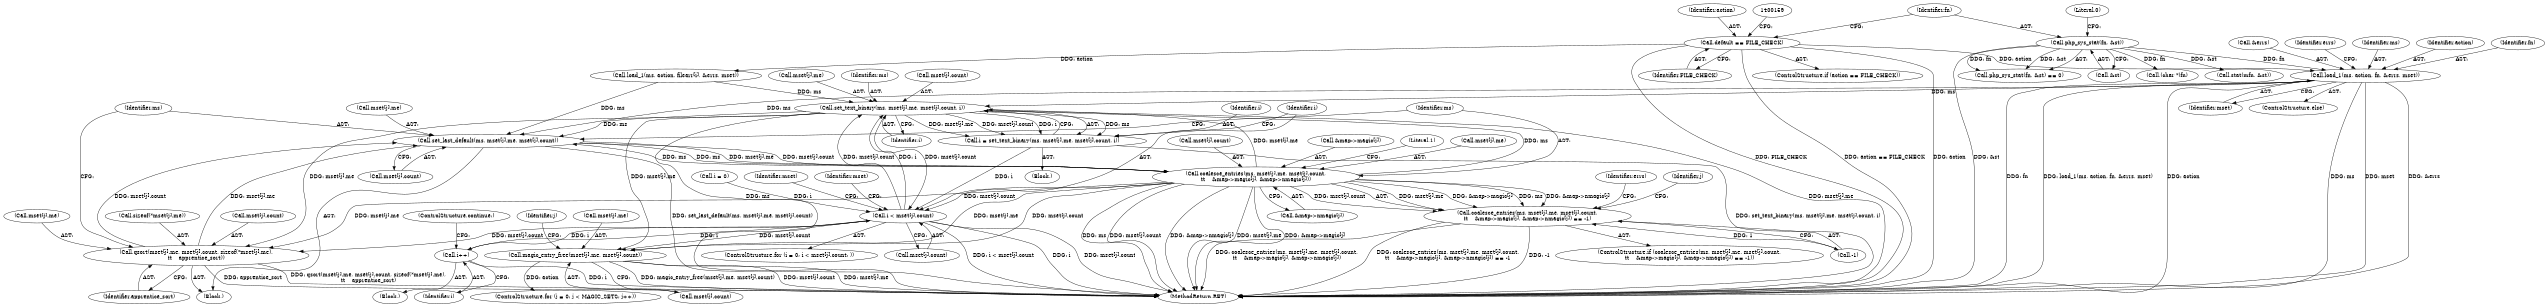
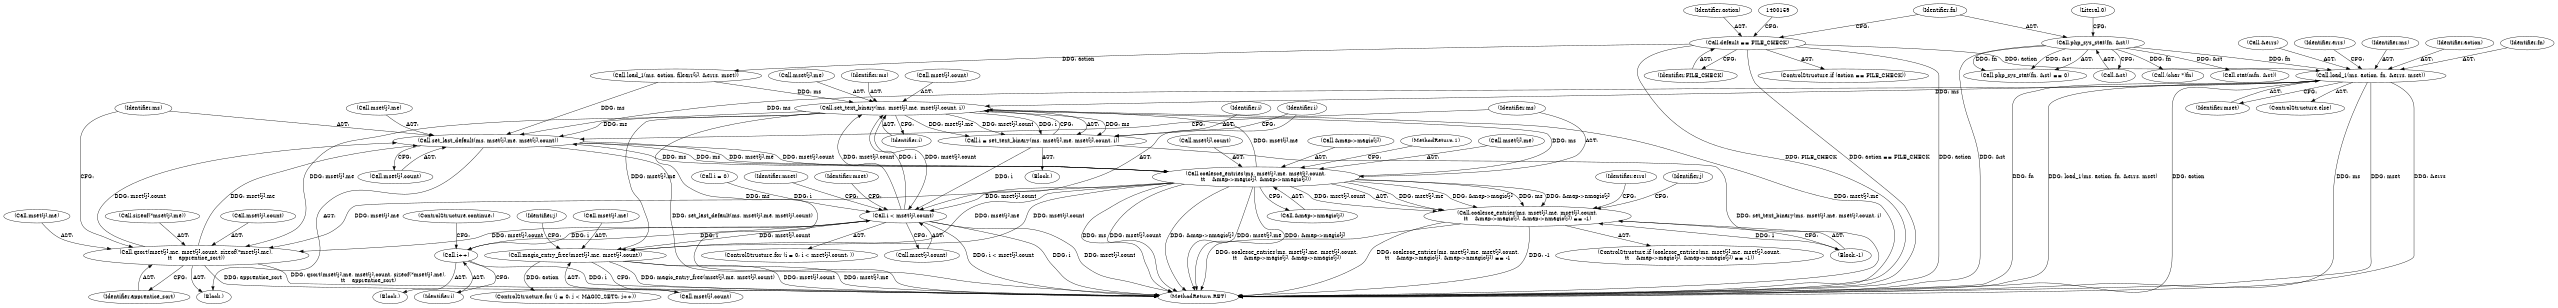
(1422, 141) -> (1436, 141)
(1848, 256) -> (1851, 256)
